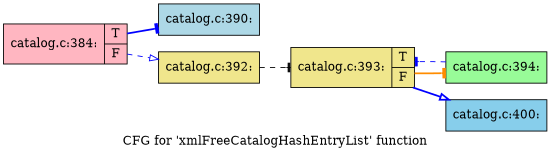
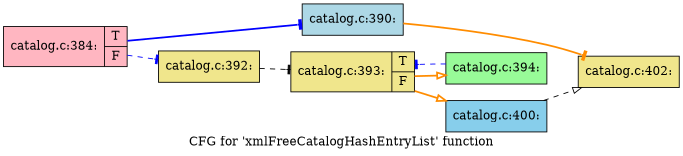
(139, 56) -> (141, 57)
none -> (629, 72)
(428, 73) -> (426, 76)
(427, 92) -> (426, 95)
